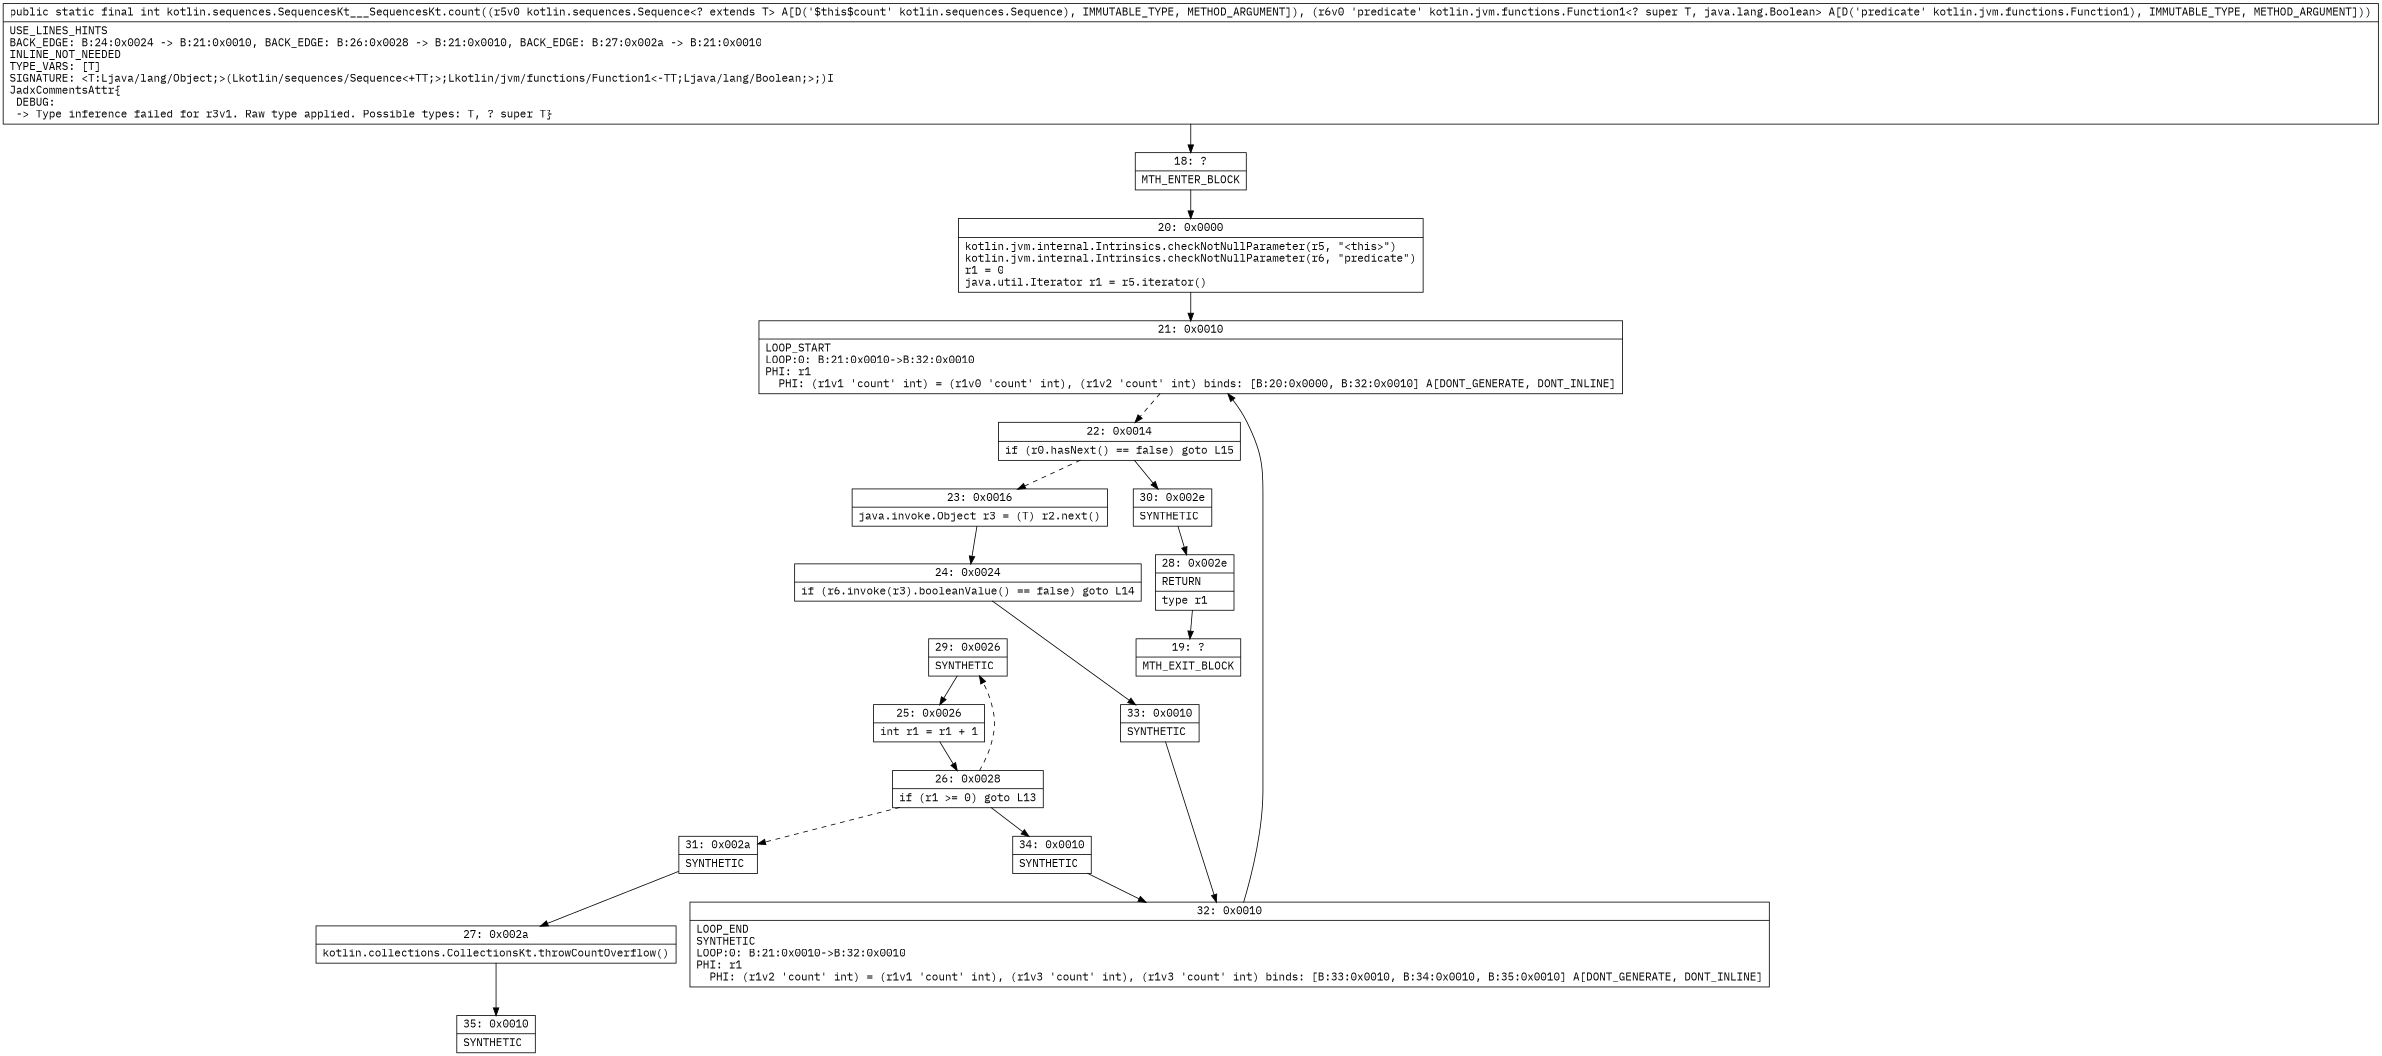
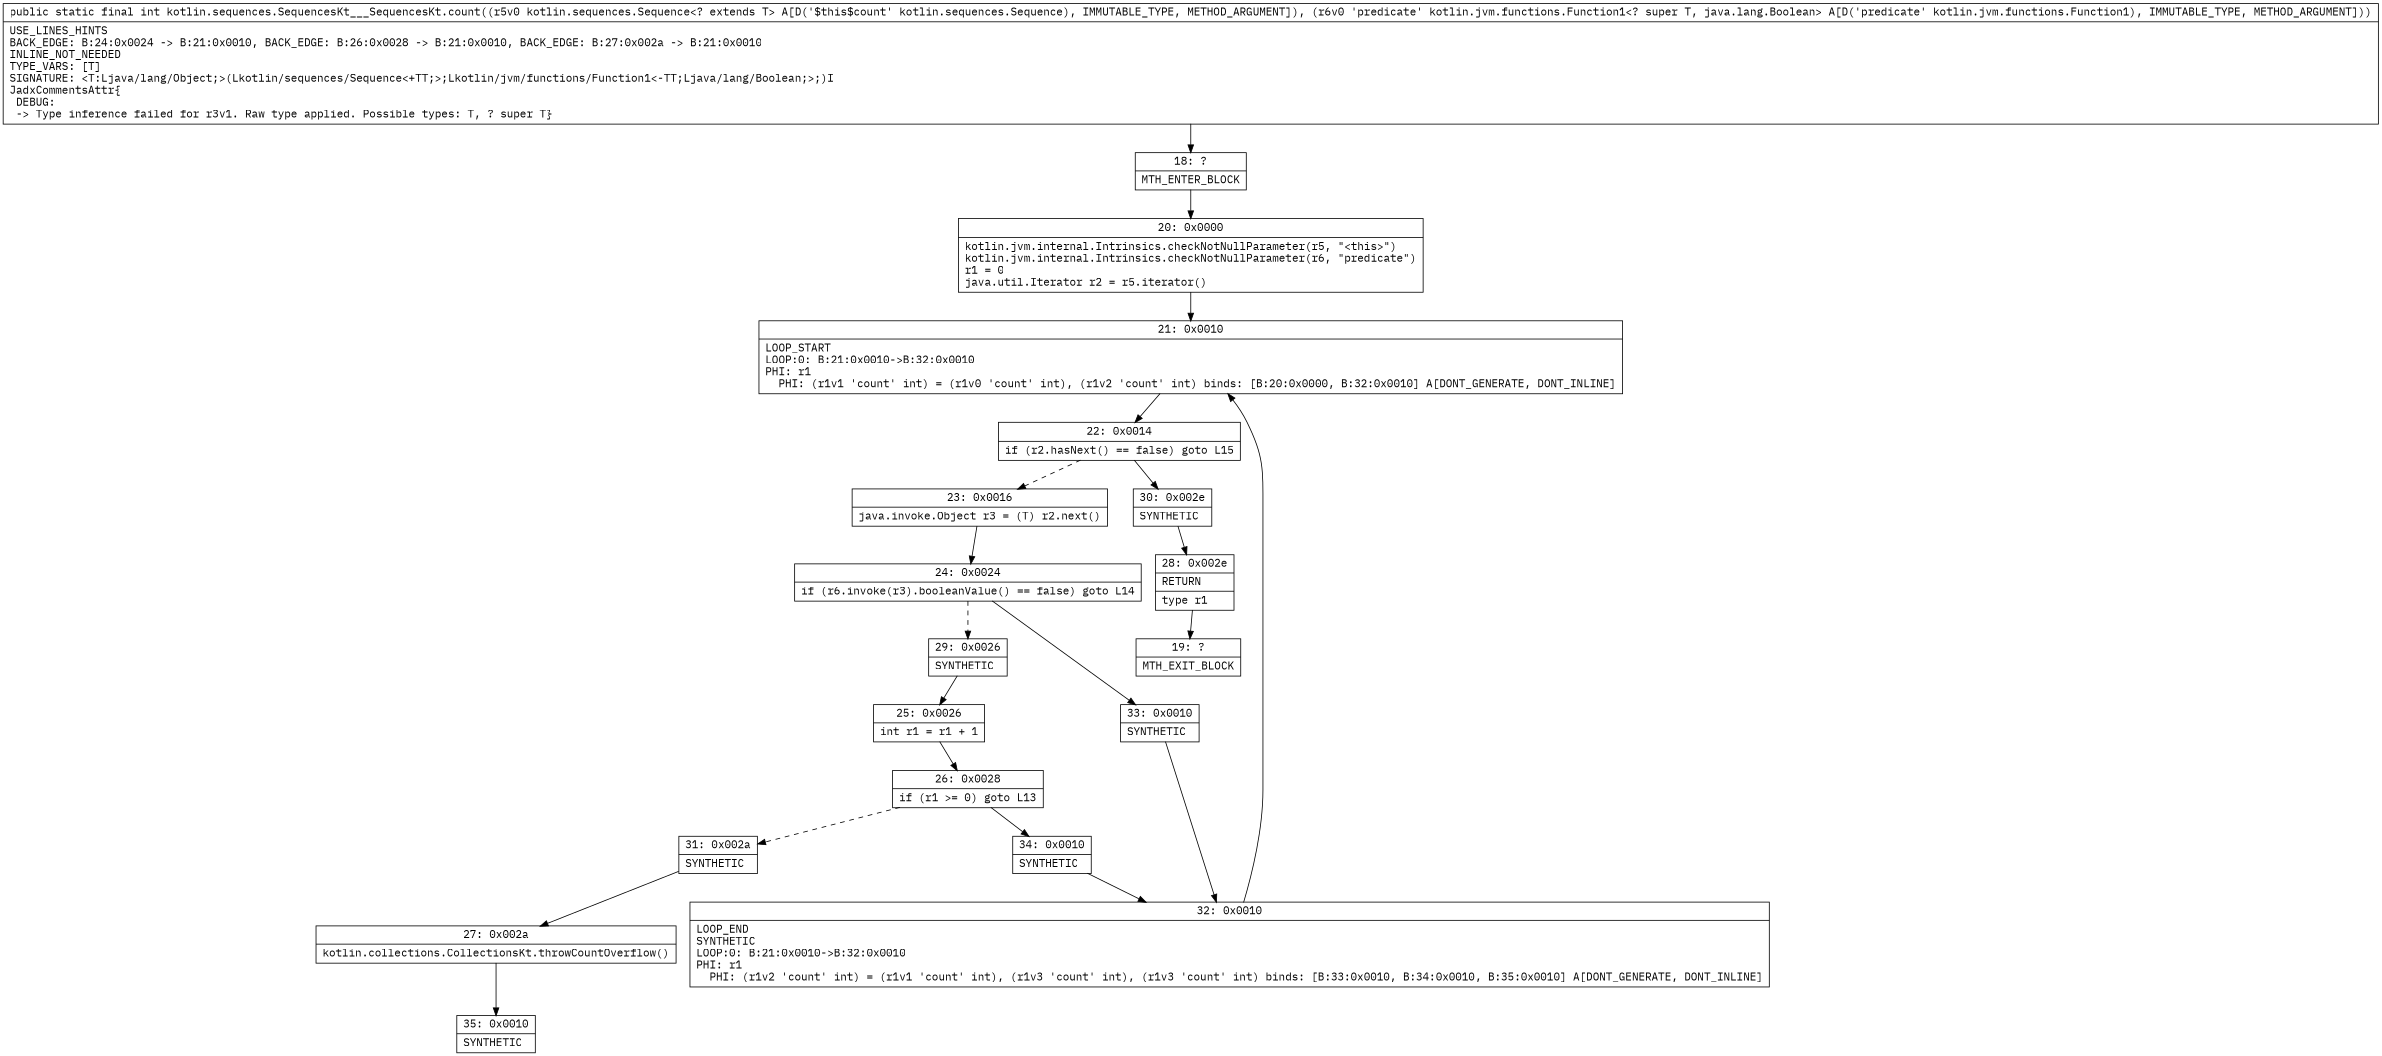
(1086, 282) -> (1086, 282)
(1150, 405) -> (1150, 405)
(1119, 450) -> (1119, 450)
(994, 727) -> (968, 616)
